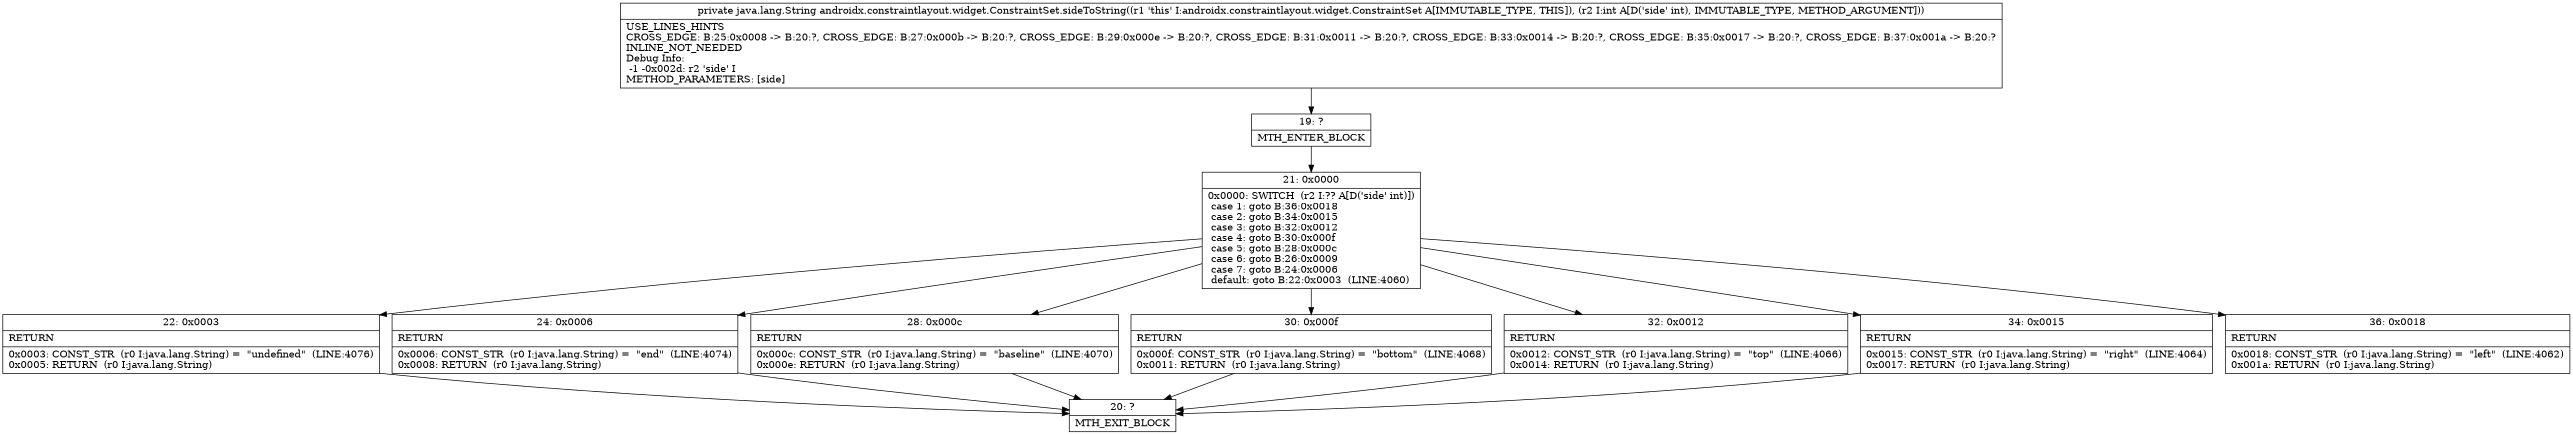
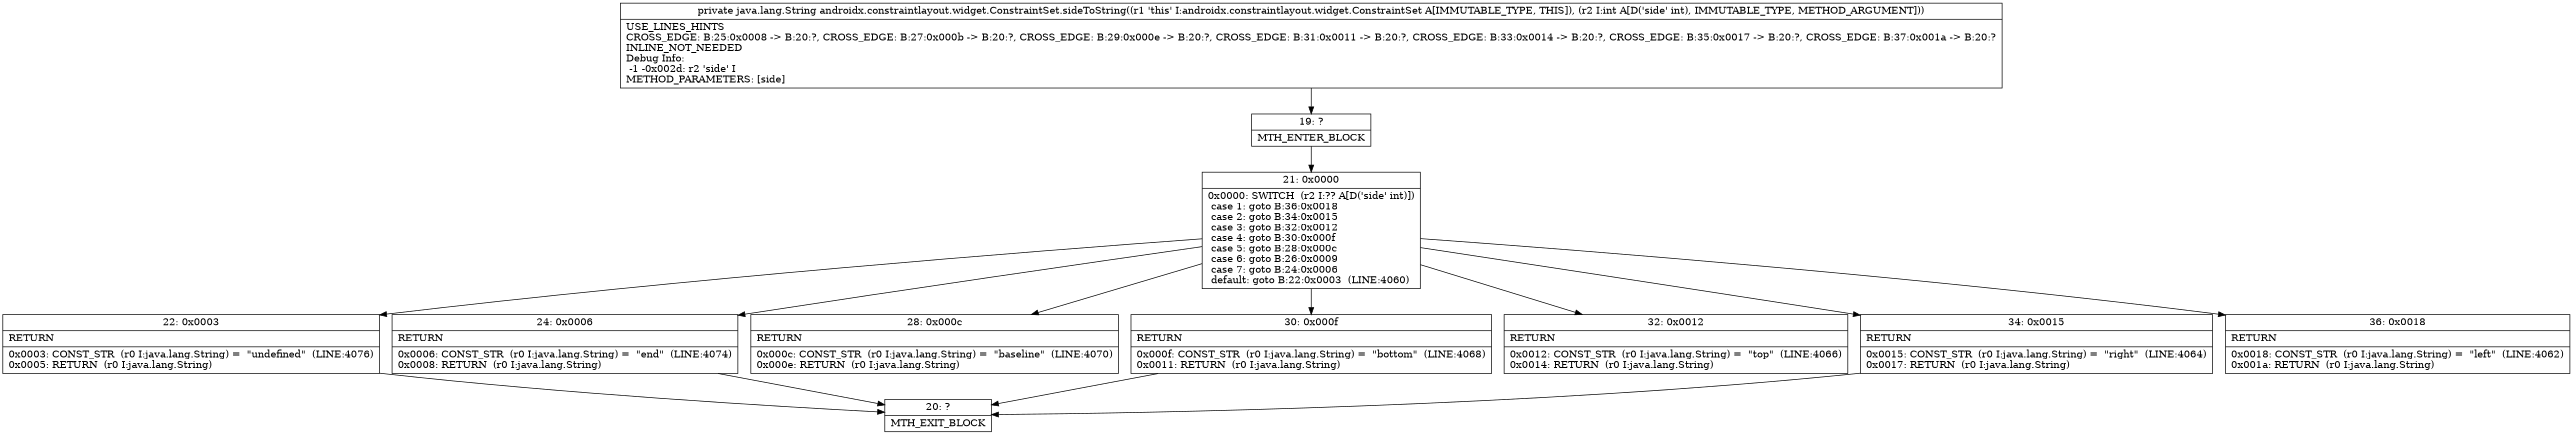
(1043, 385) -> none
(1344, 393) -> none
